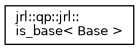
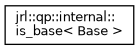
(69, 25) -> (69, 25)
